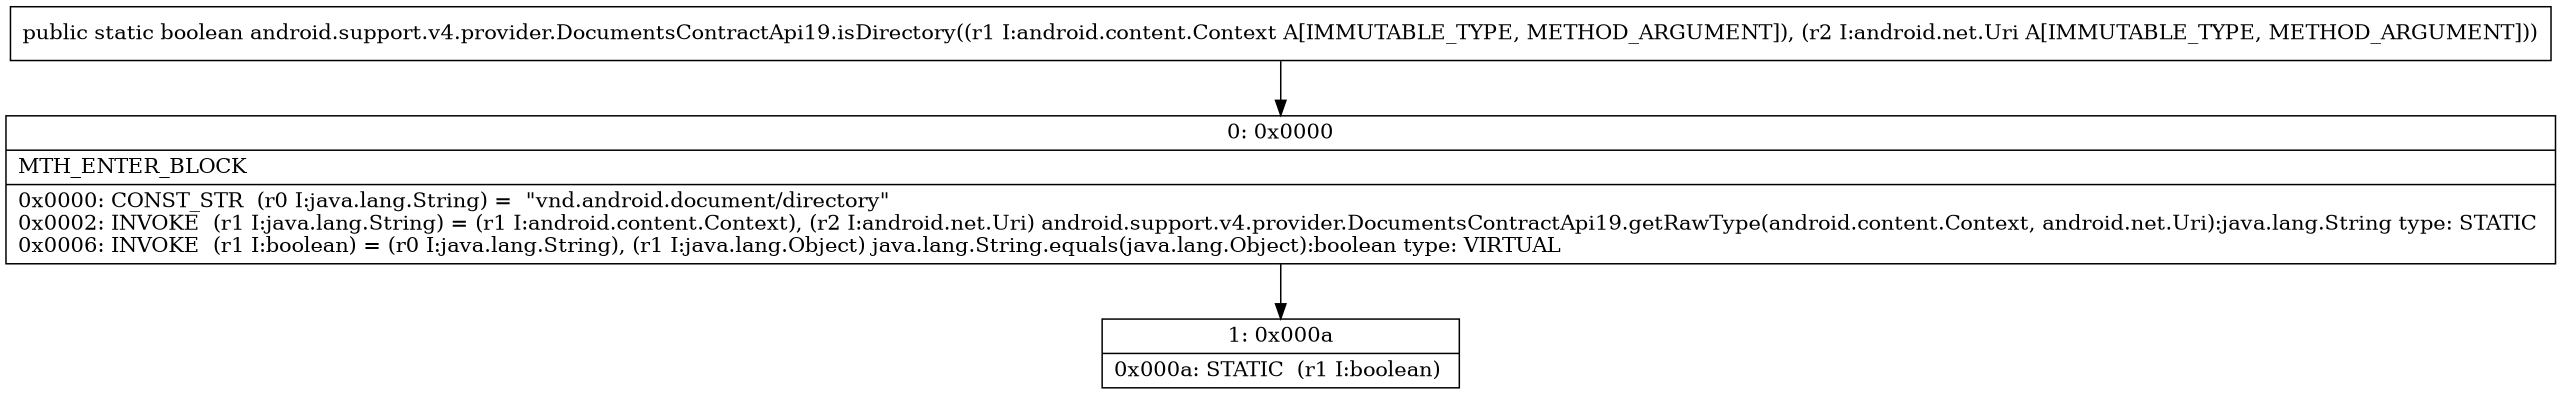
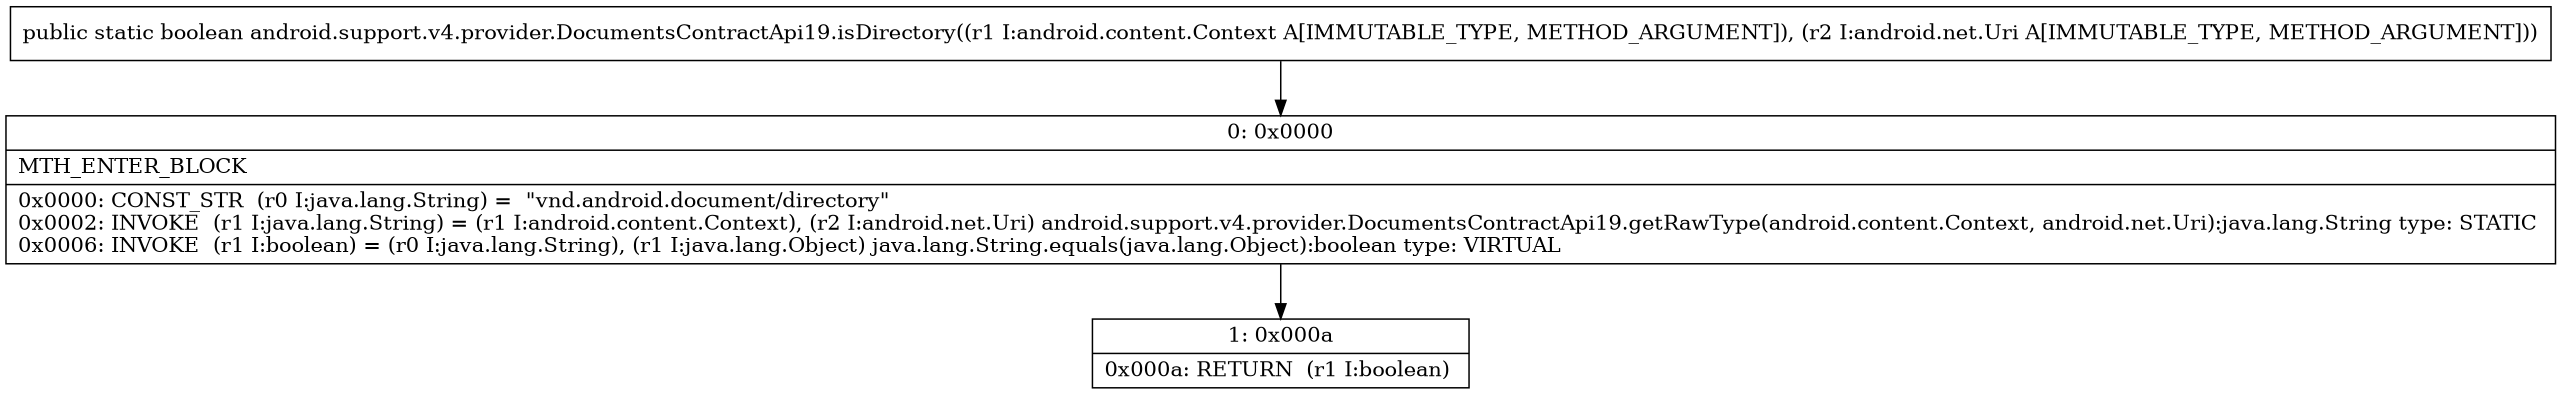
(1281, 370) -> (1281, 370)
